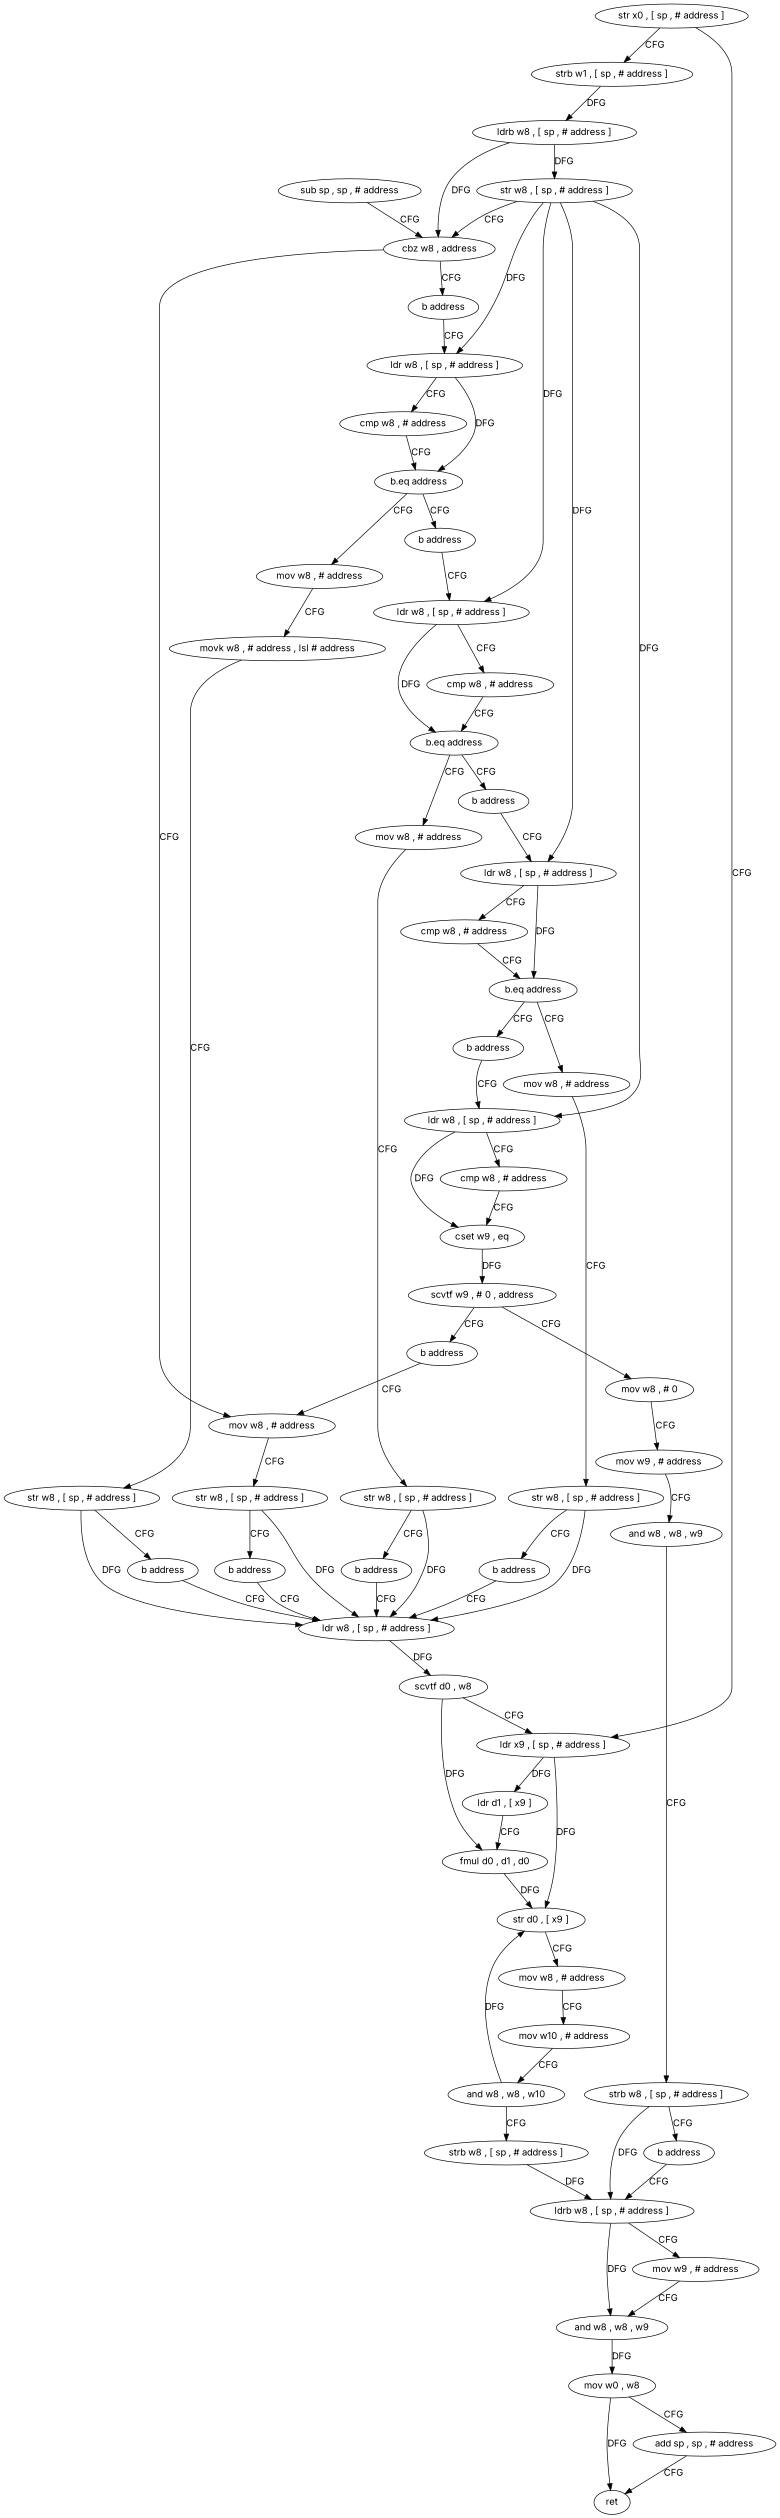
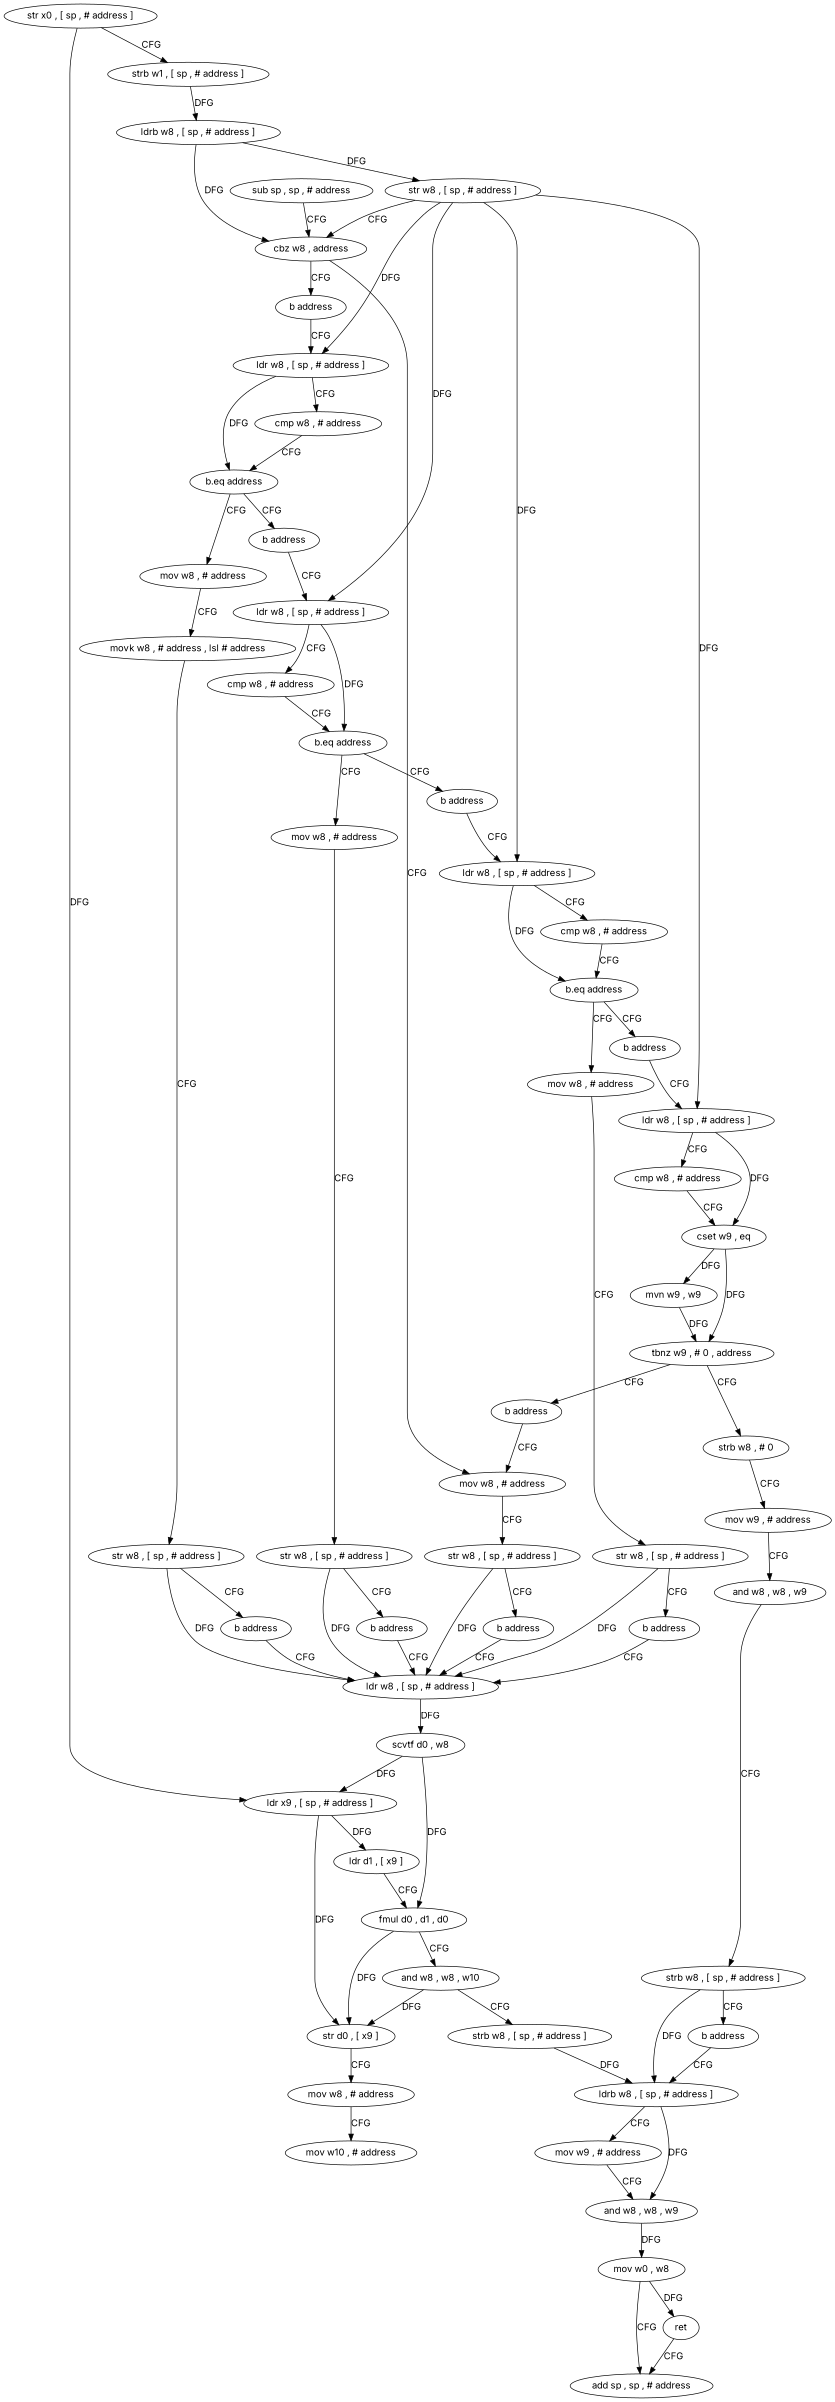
(742, 874) -> (80, 903)
(482, 1295) -> (702, 1354)
none -> (674, 1295)
(650, 1390) -> (746, 1448)
(514, 1716) -> (386, 1774)
(537, 2063) -> (426, 1946)
(659, 2473) -> (664, 2353)
